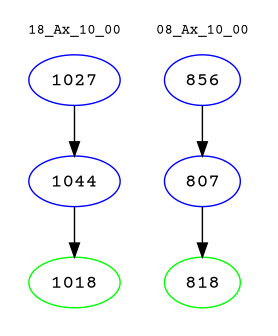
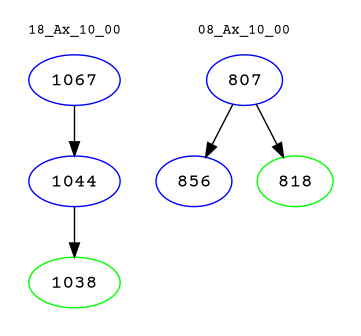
(74, 80) -> (74, 80)
(202, 124) -> (223, 124)
(74, 283) -> (74, 283)
